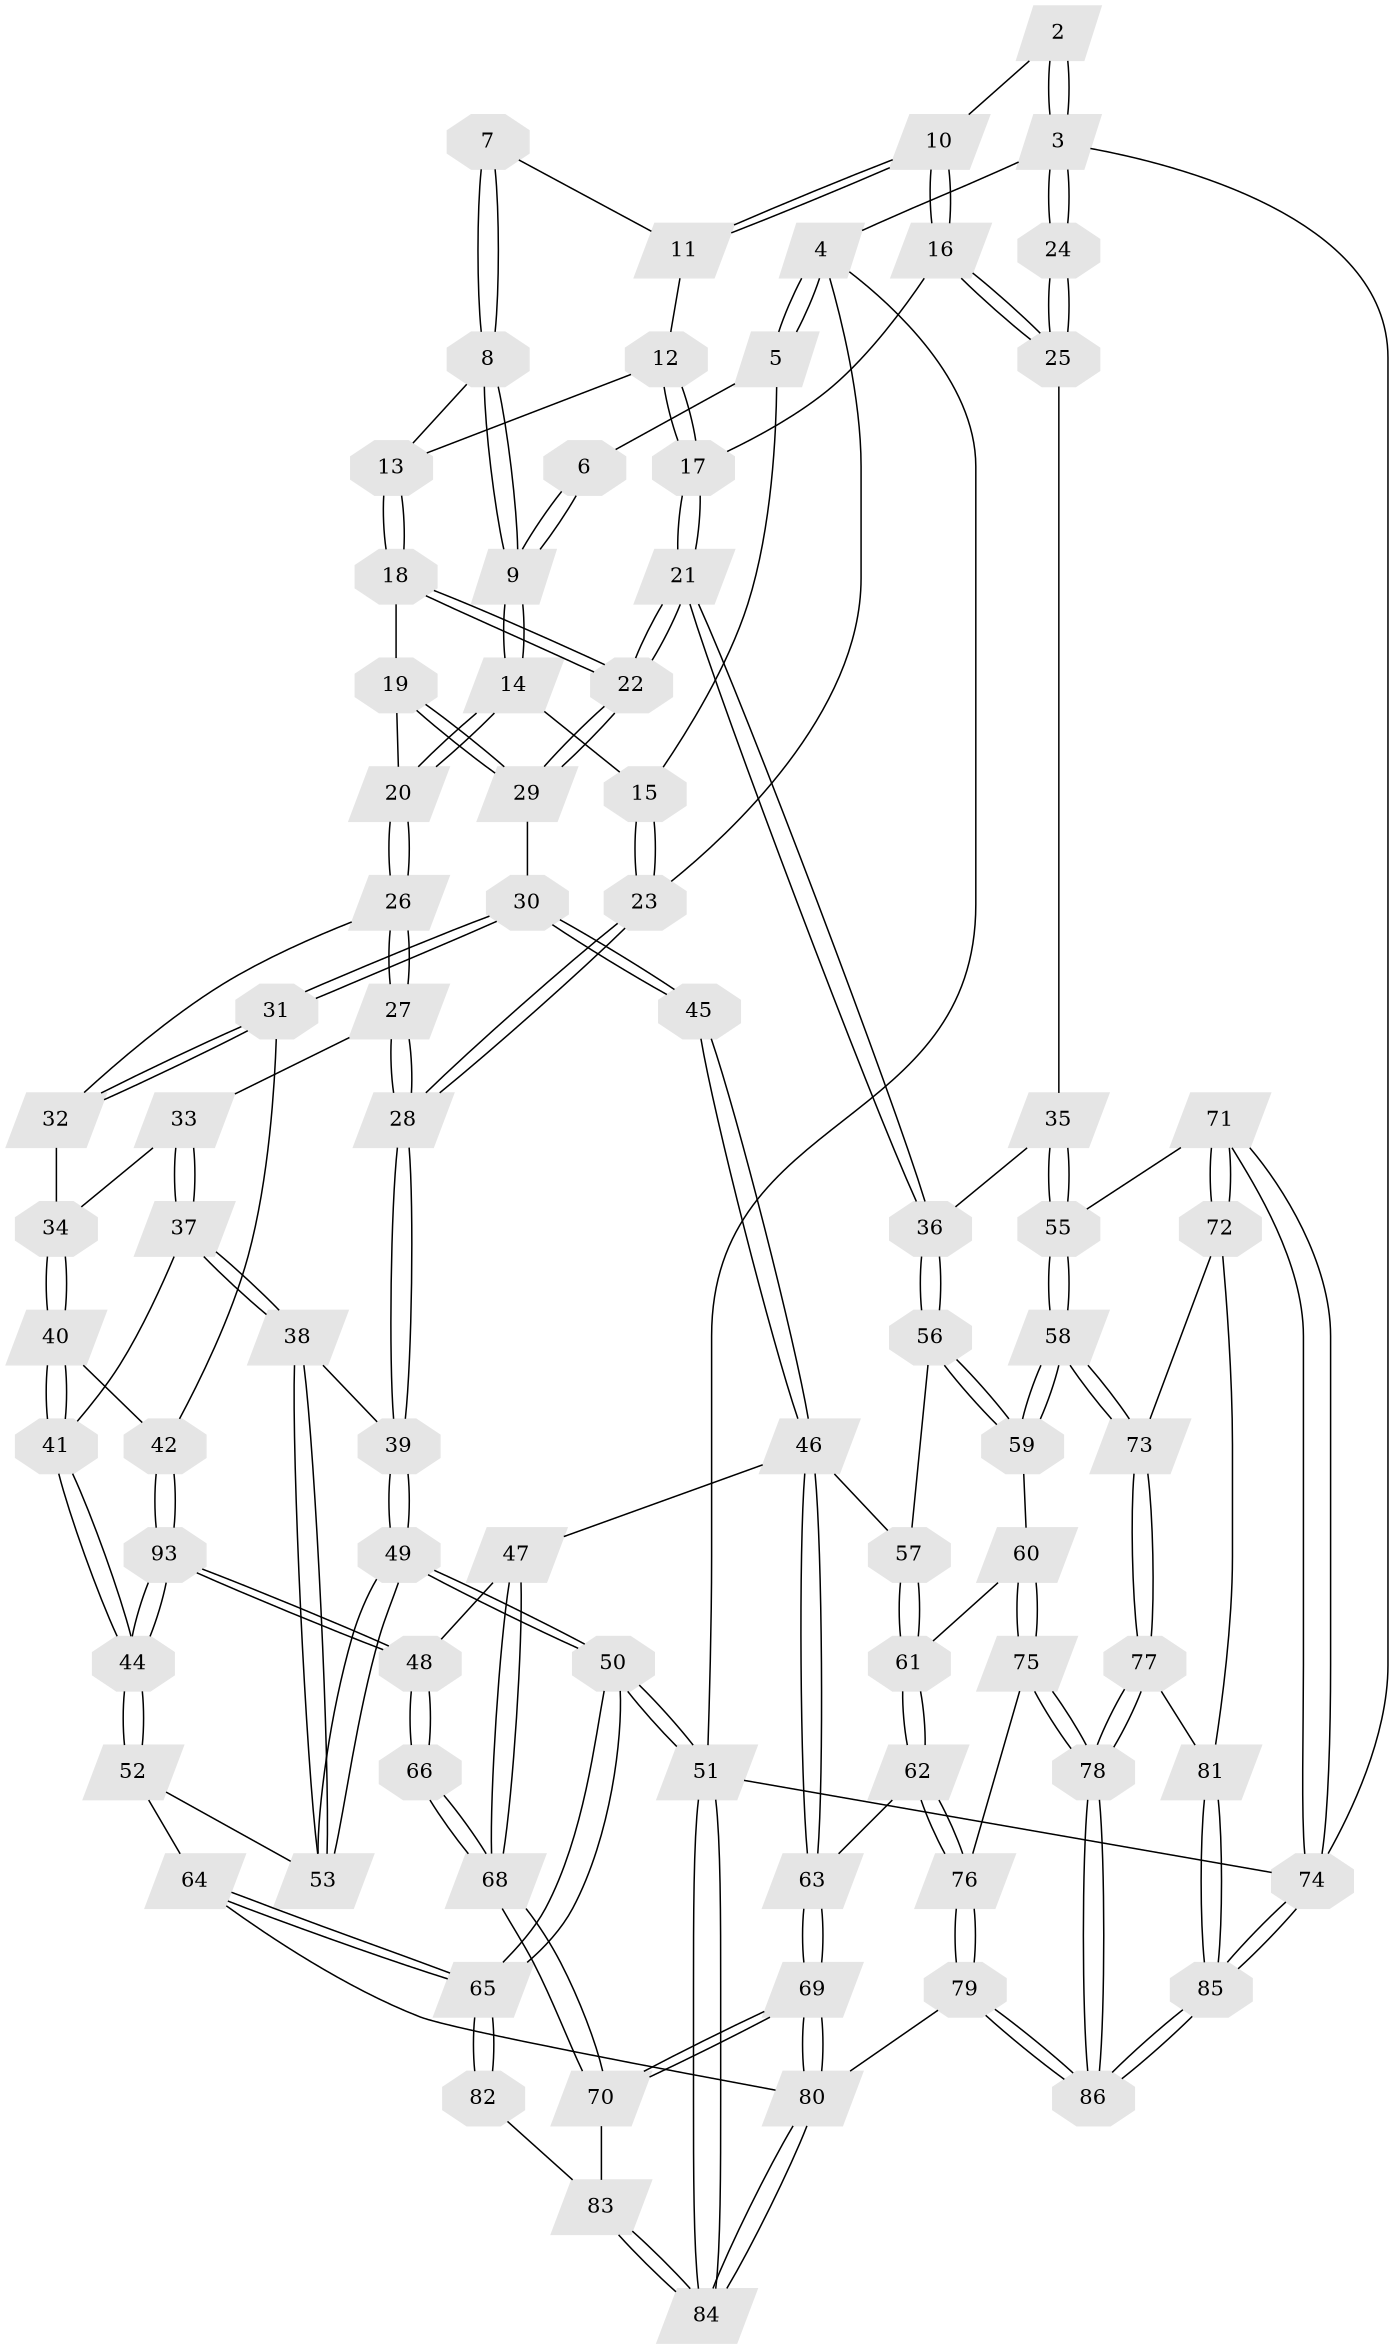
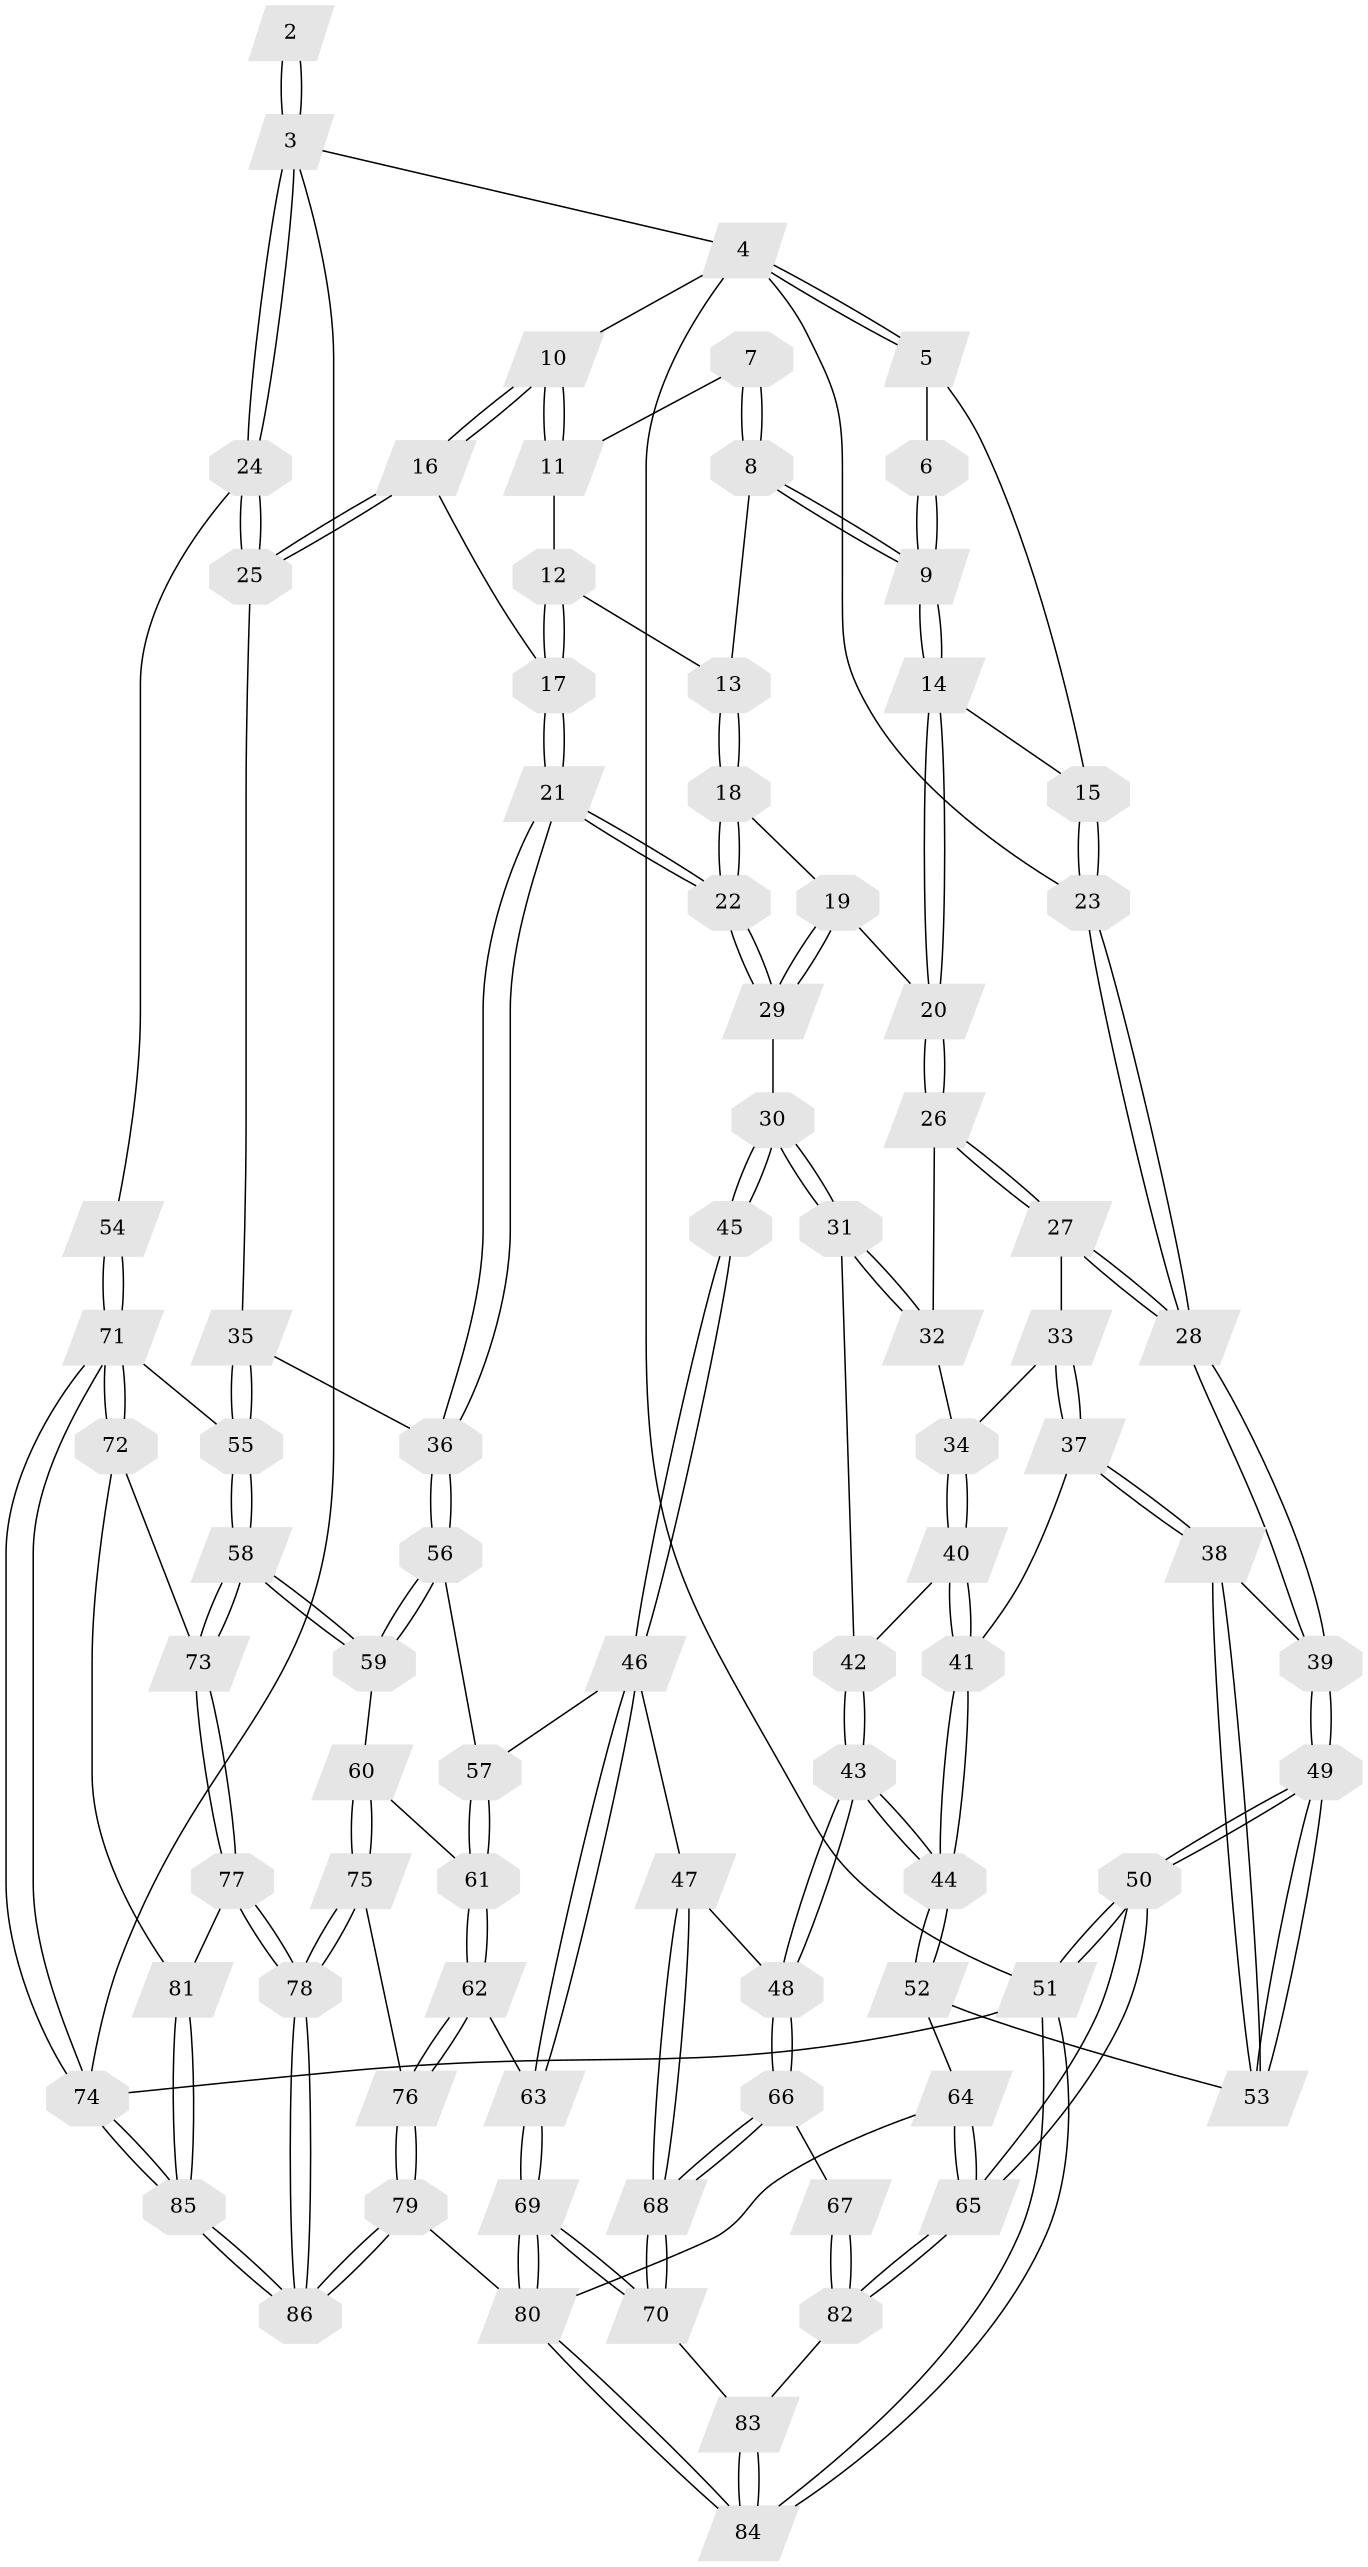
(999, 88) -> (651, 304)
none -> (113, 1229)
(165, 1555) -> (855, 1772)
none -> (841, 2207)
